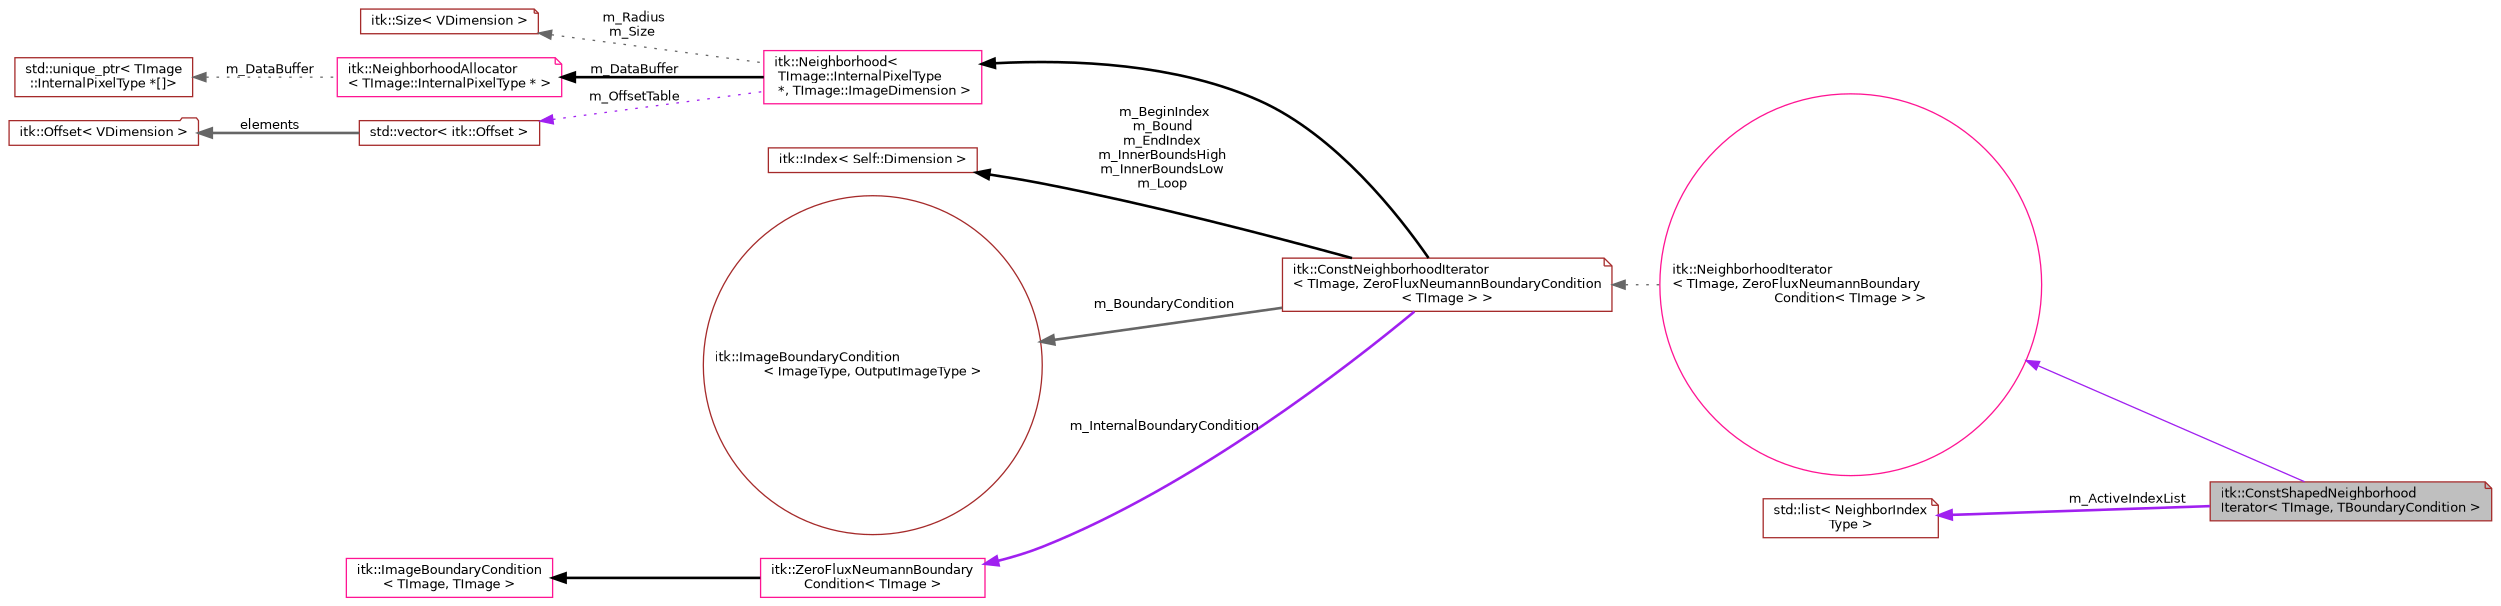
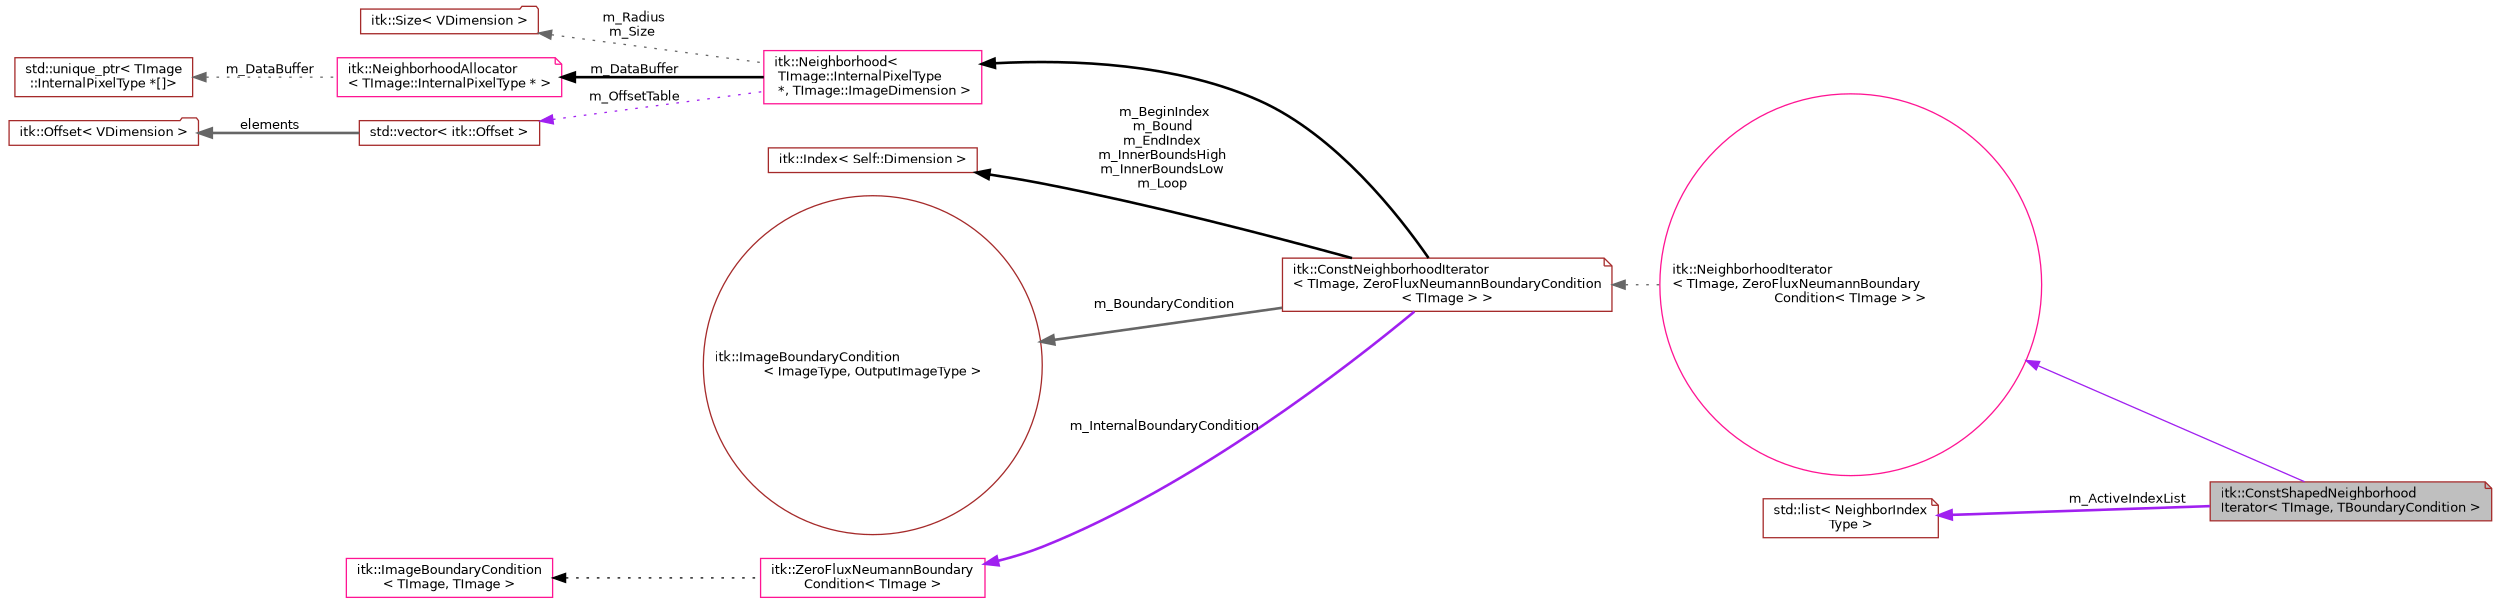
(449, 21) -> (449, 21)
(663, 578) -> (663, 578)
